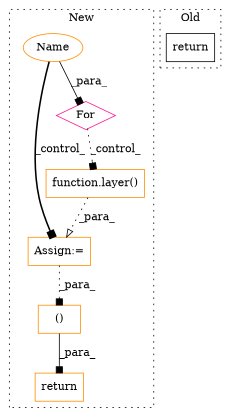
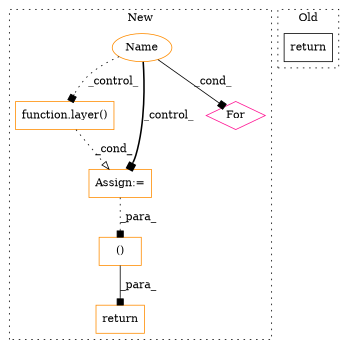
(89, 82) -> (213, 82)
(90, 145) -> (93, 71)
(97, 217) -> (114, 149)
